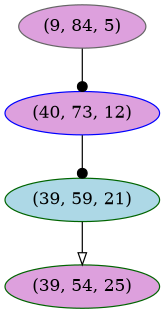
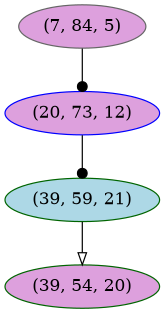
(82, 26) -> (82, 26)
(82, 113) -> (82, 113)
(82, 287) -> (82, 287)
